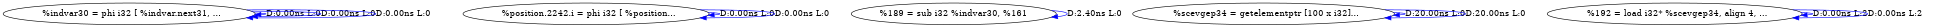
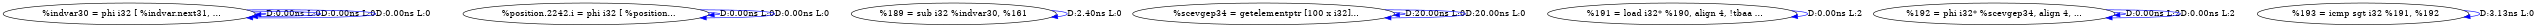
none -> (1672, 14)
(1675, 14) -> (1994, 14)
none -> (2363, 14)
